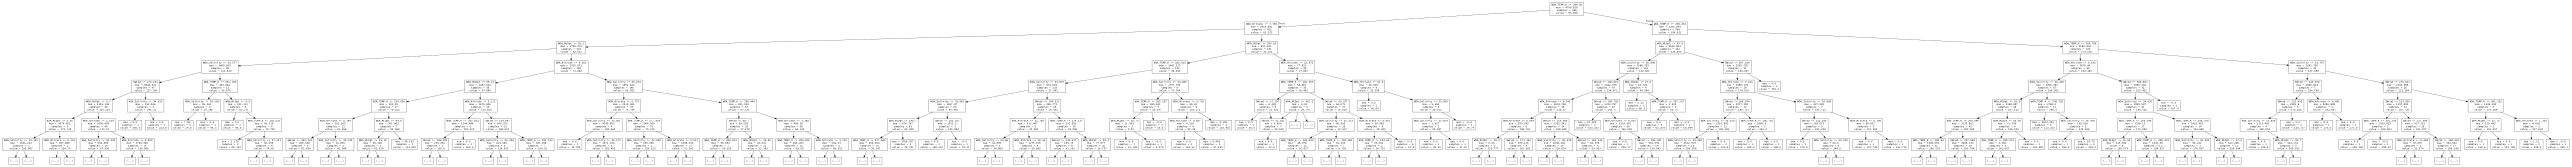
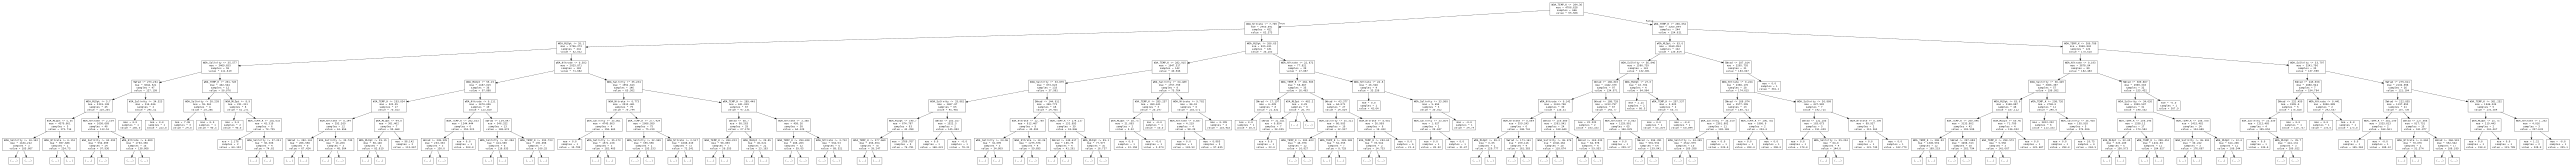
(2116, 144) -> (2116, 144)
